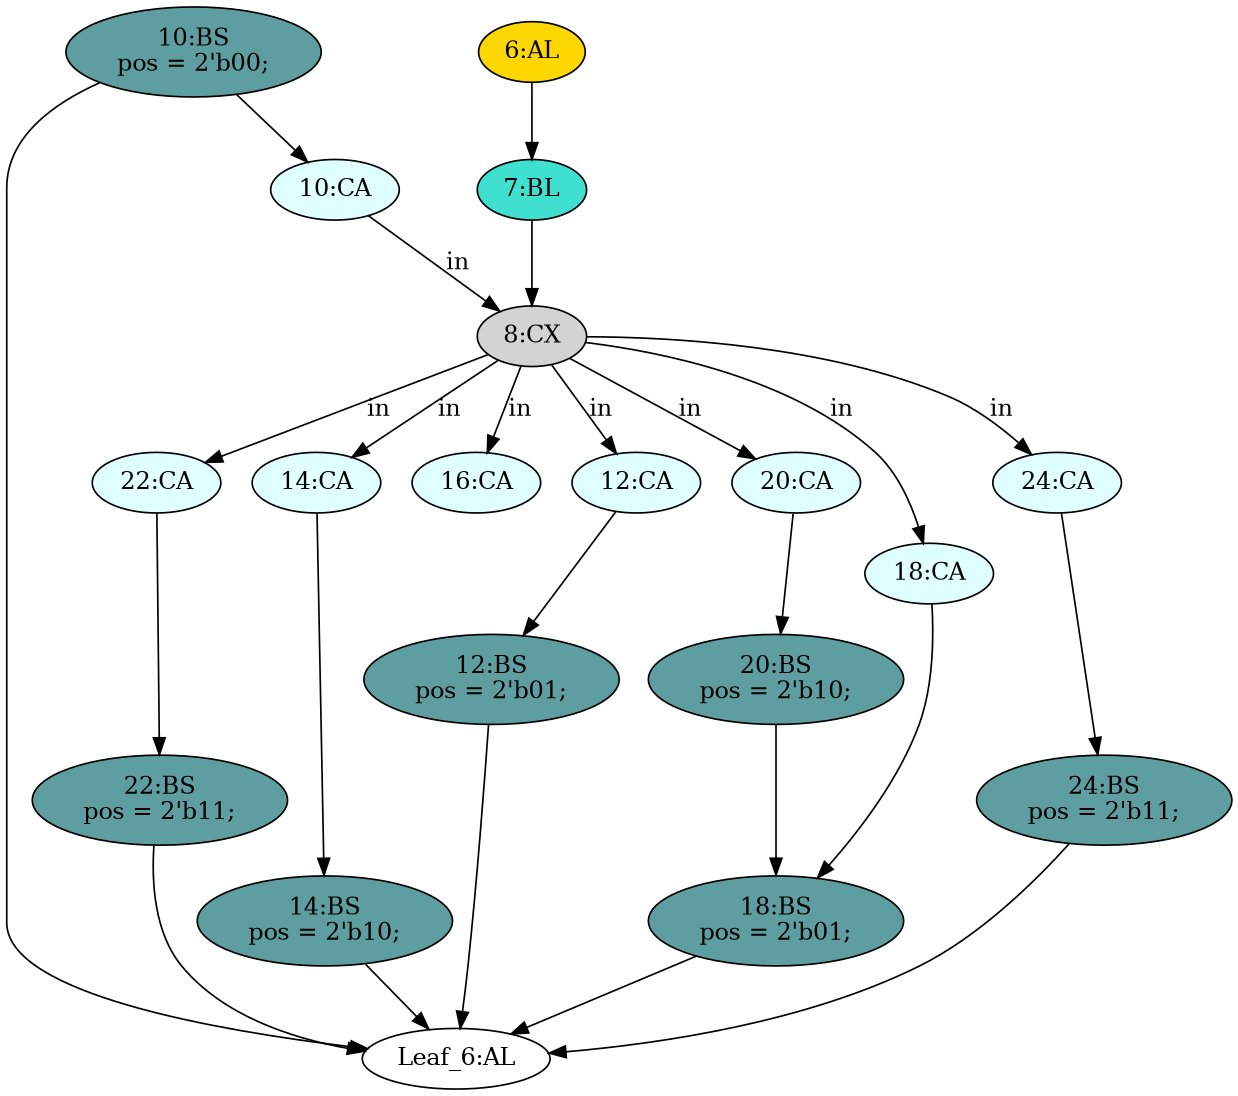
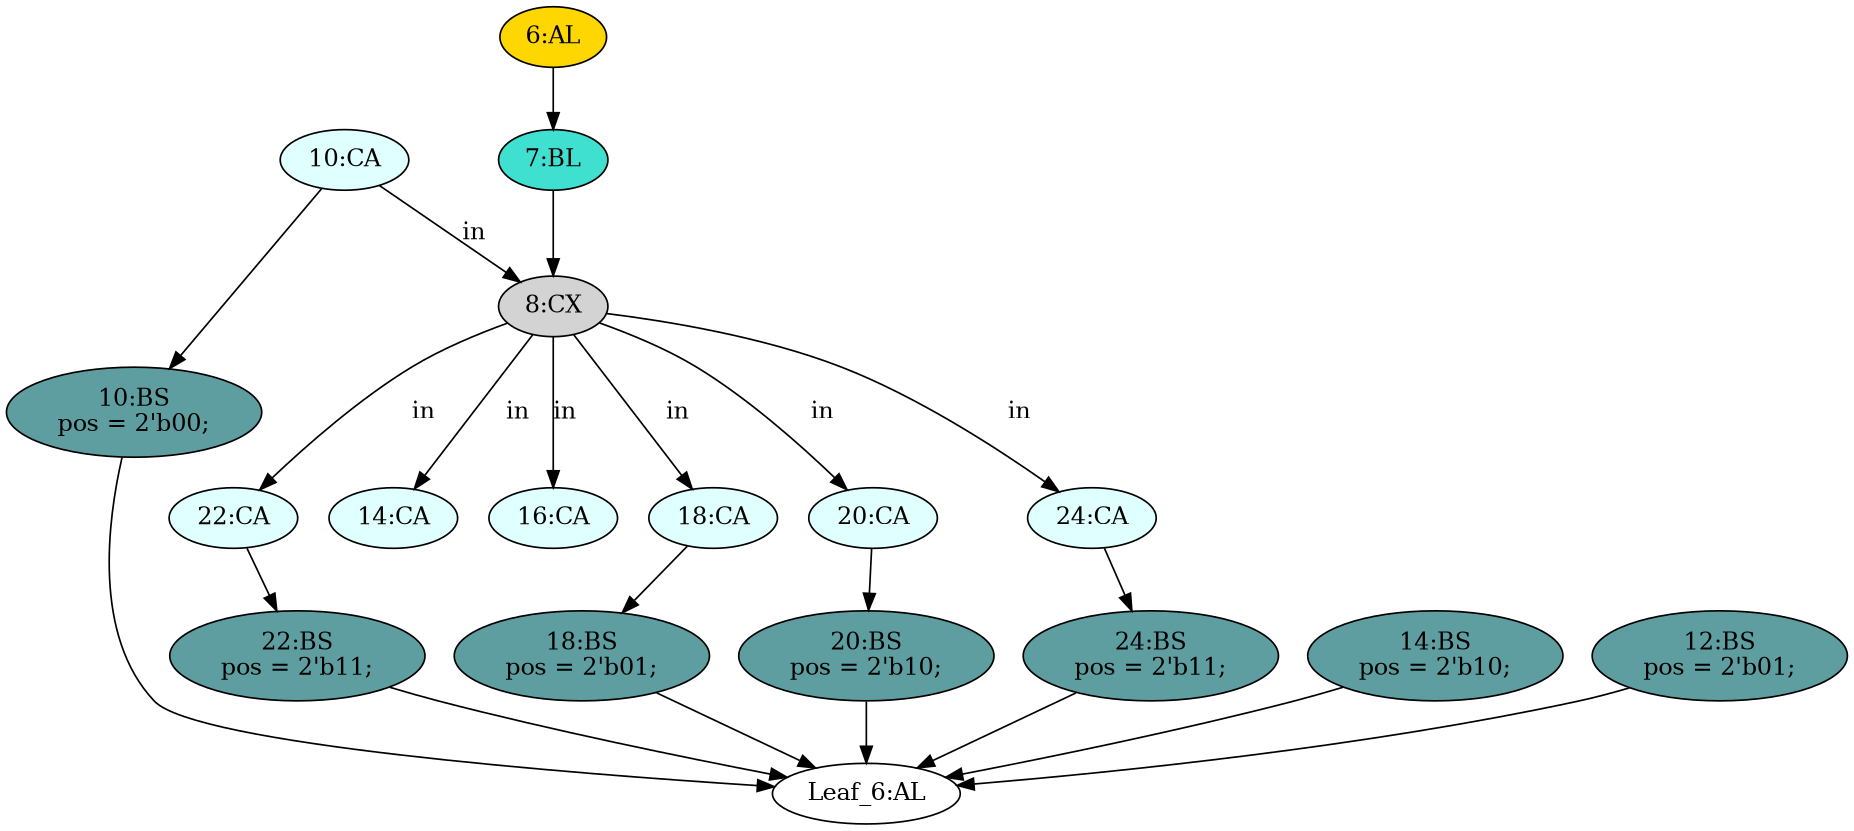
(266, 122) -> (251, 272)
(636, 483) -> none
(320, 686) -> none
(776, 791) -> (866, 724)
